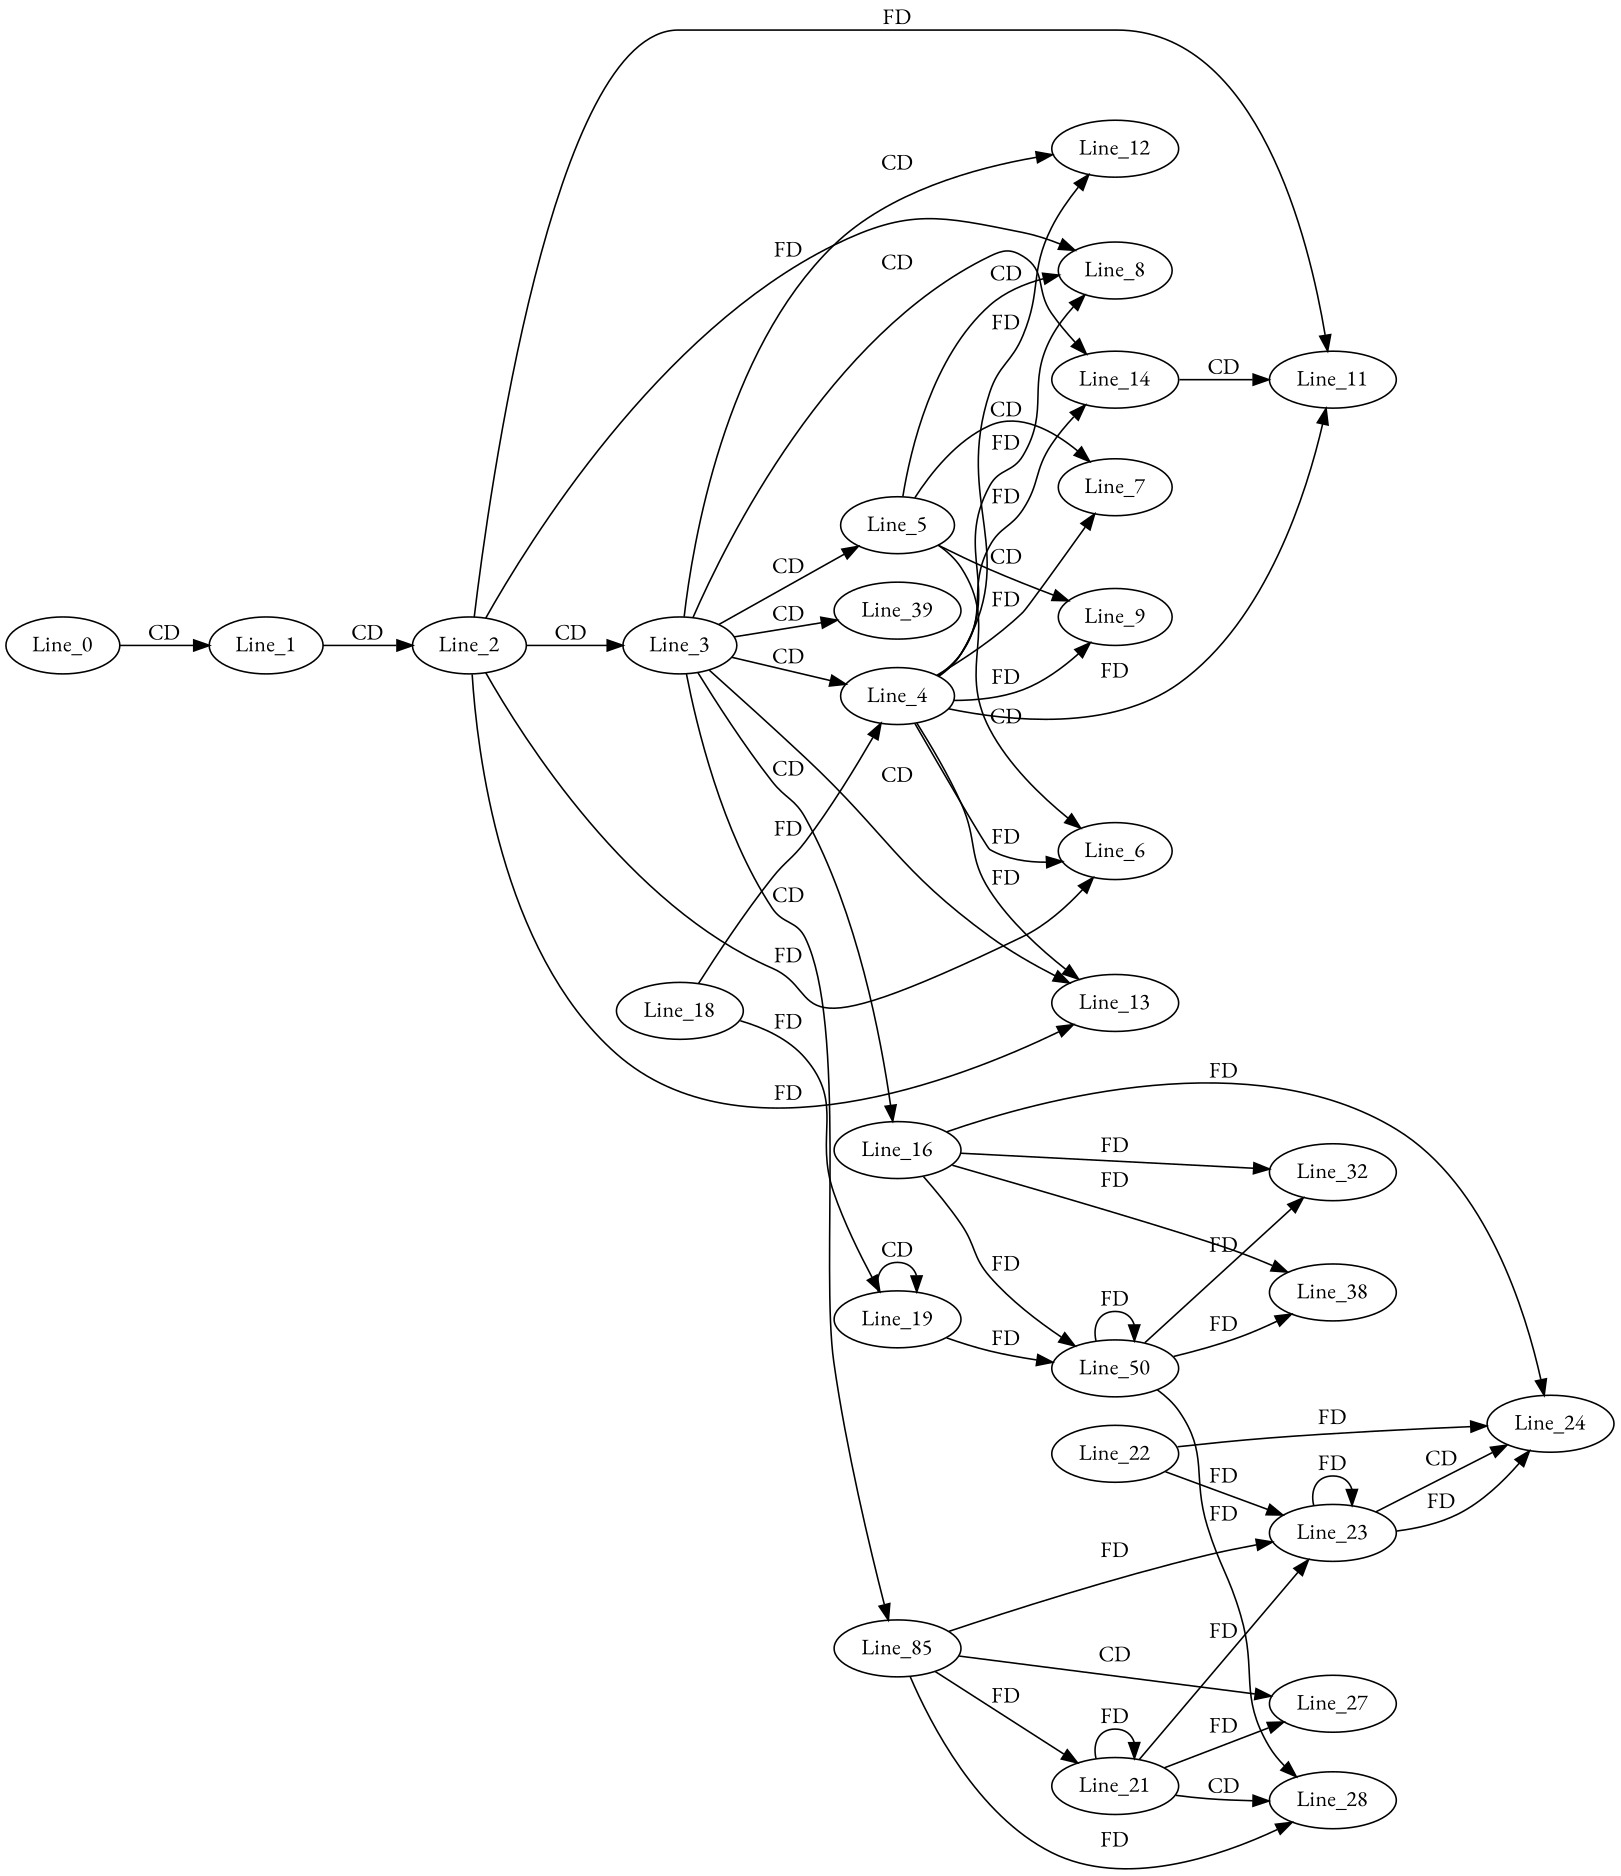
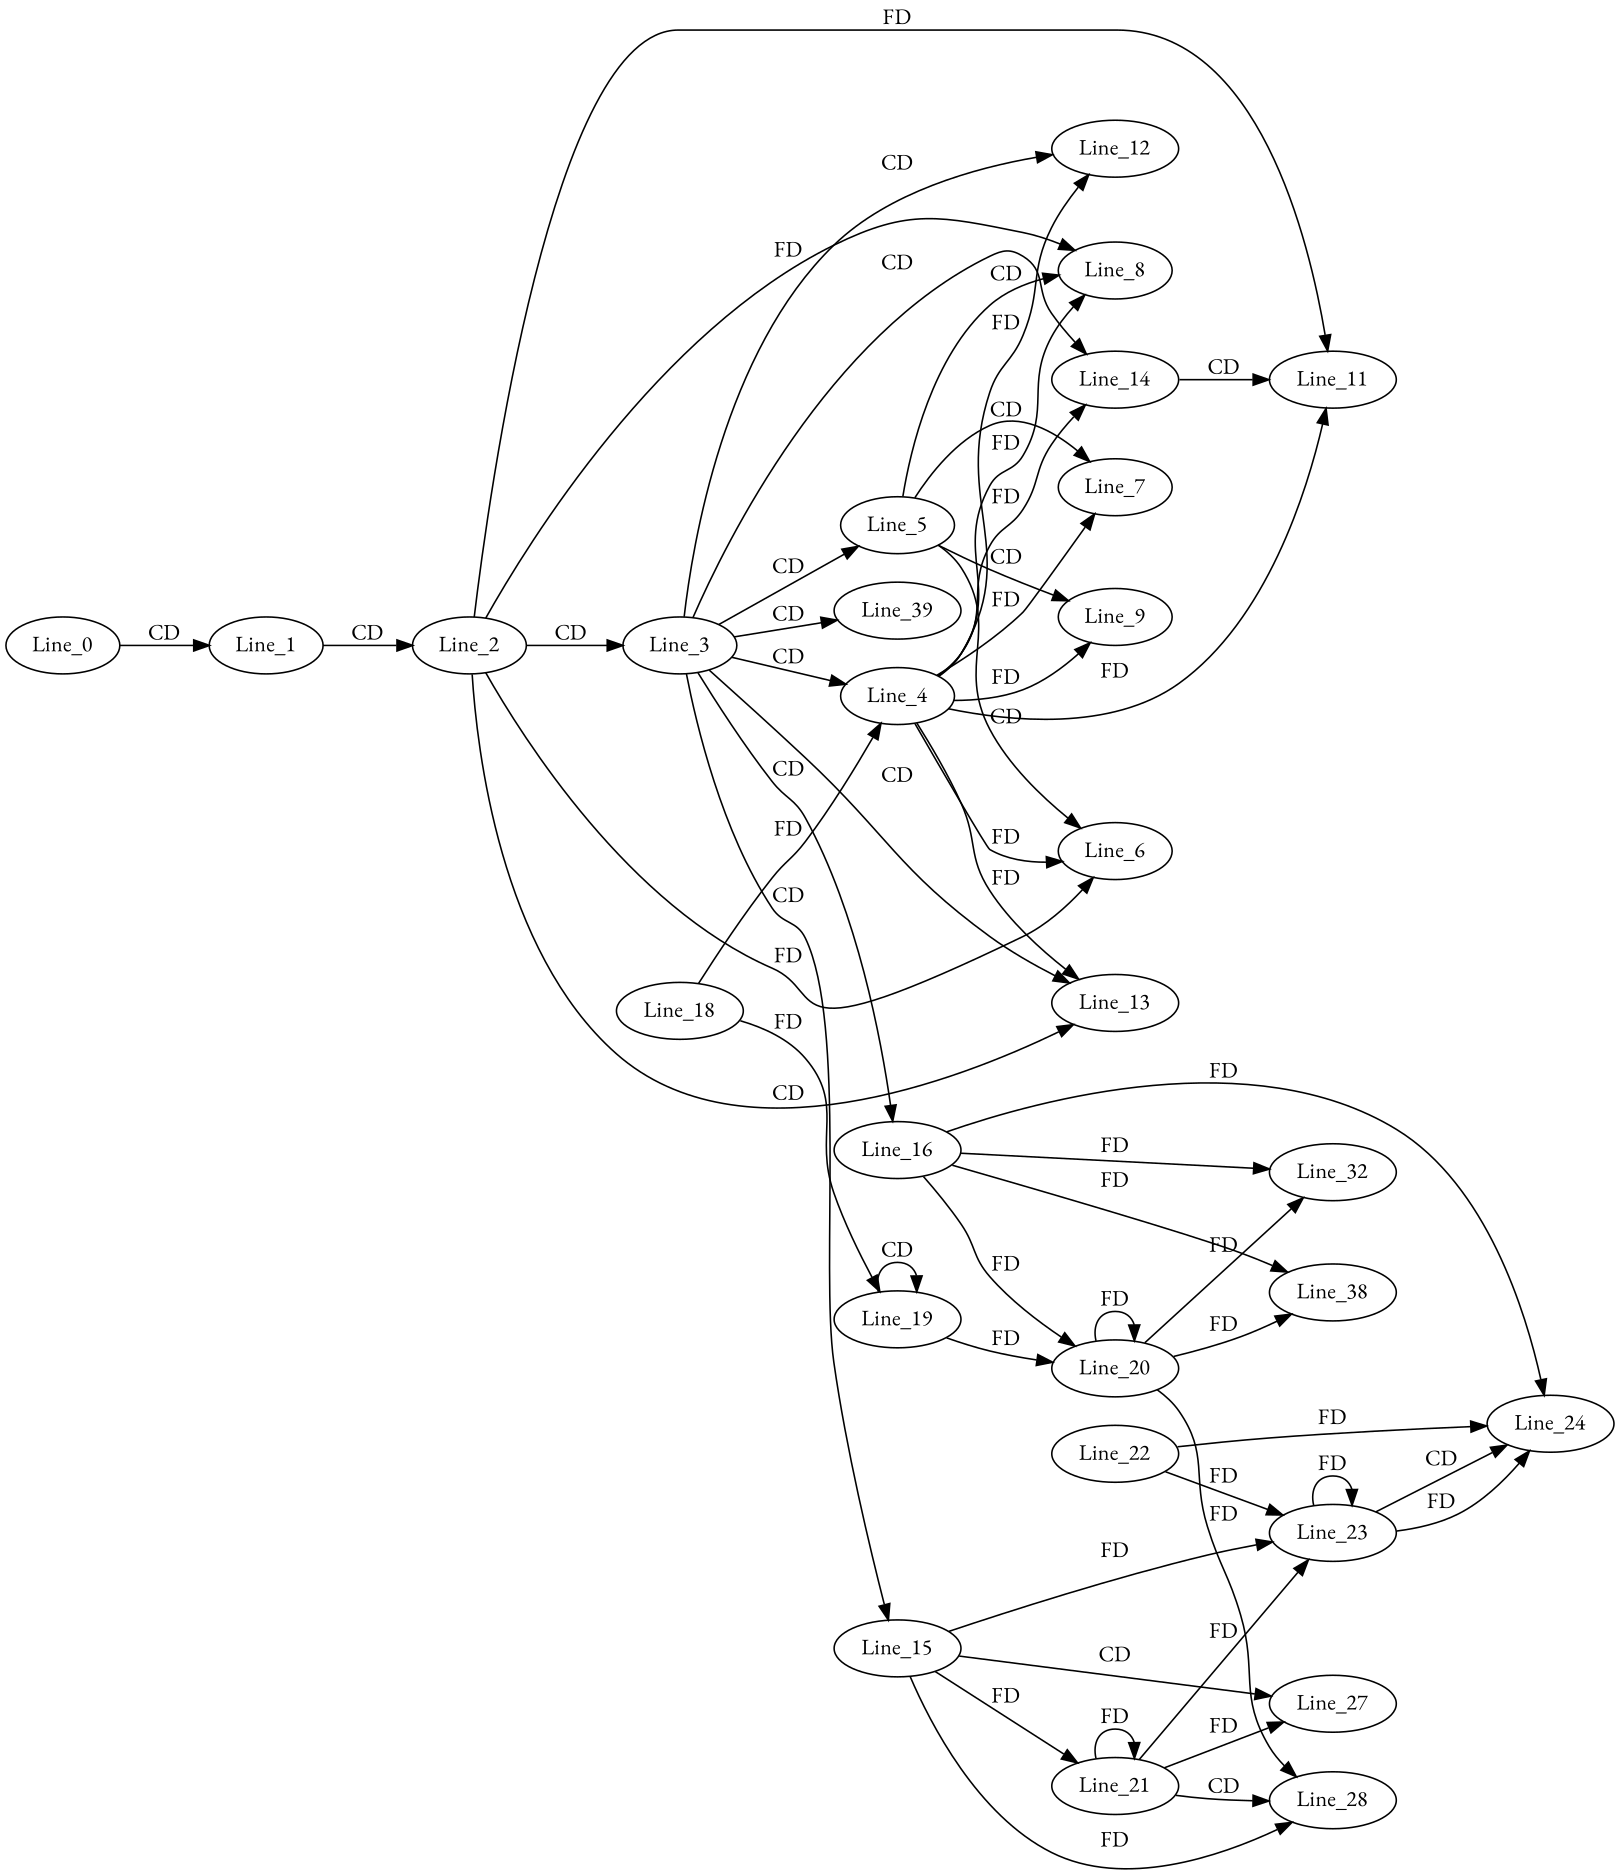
(789, 1094) -> (789, 1094)
(1115, 1368) -> (1115, 1368)
(898, 1648) -> (898, 1648)
